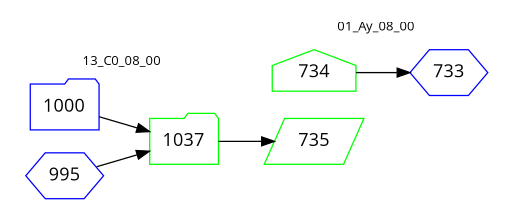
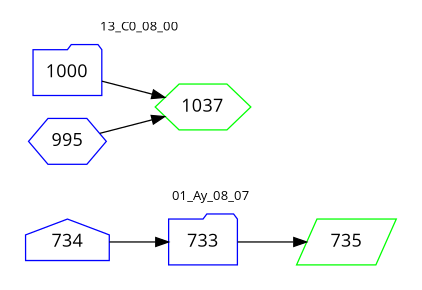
(376, 27) -> (211, 197)
(314, 73) -> (67, 242)
(449, 73) -> (203, 242)
(184, 141) -> (203, 107)
(240, 141) -> (266, 242)
